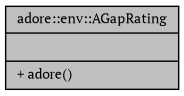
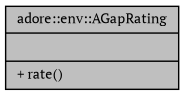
(45, 75) -> (41, 75)
